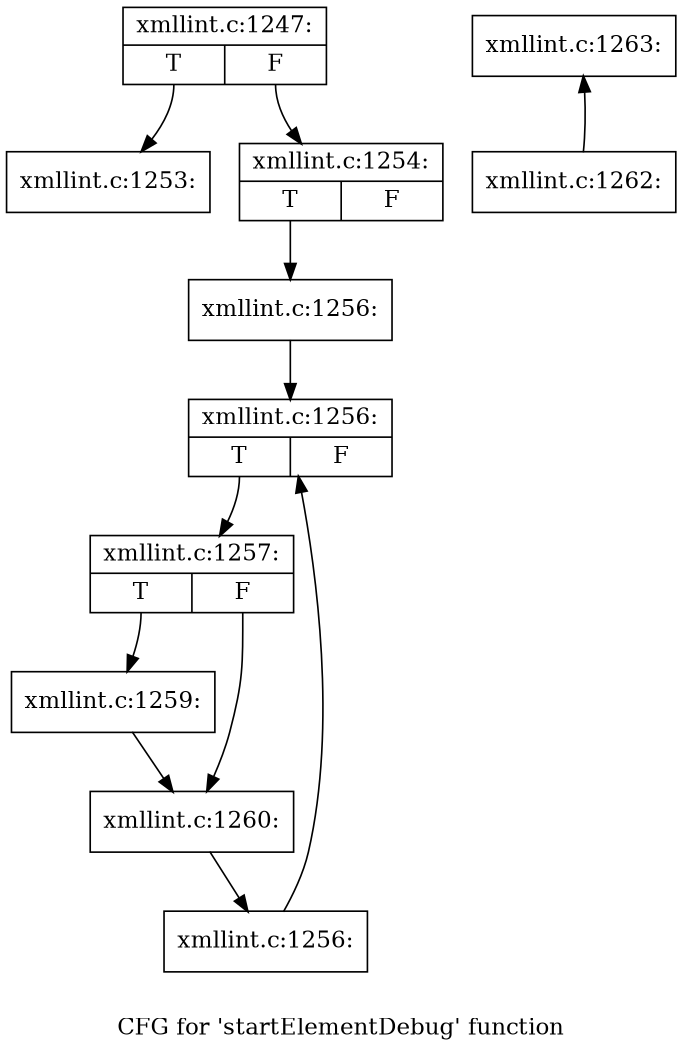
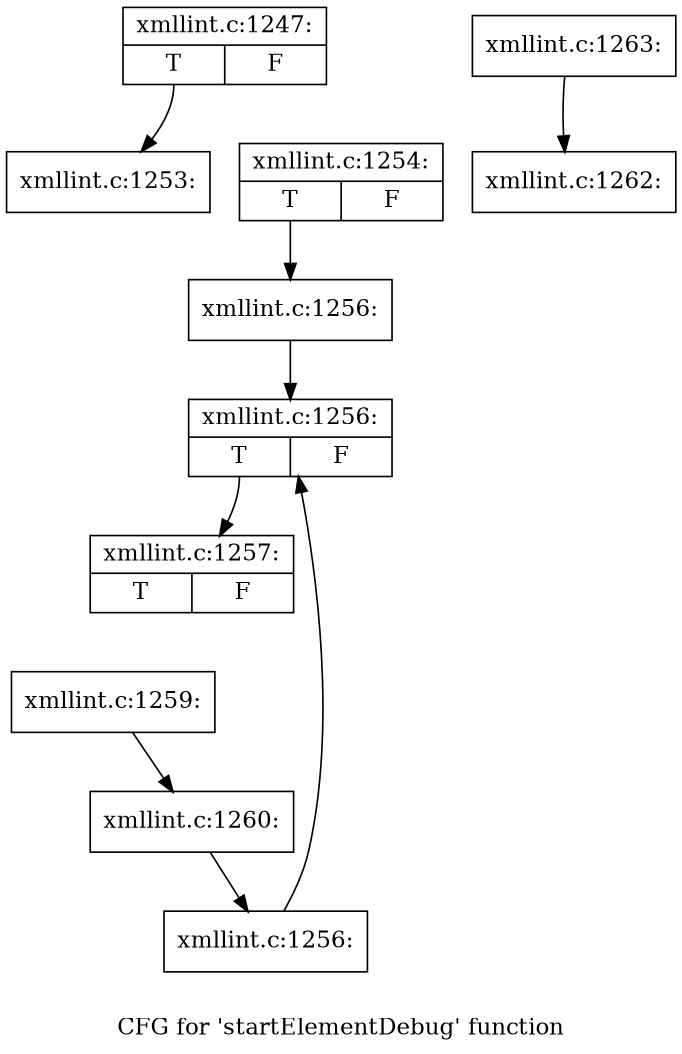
(280, 109) -> none
(585, 122) -> (563, 106)
(139, 635) -> none
(238, 696) -> none
